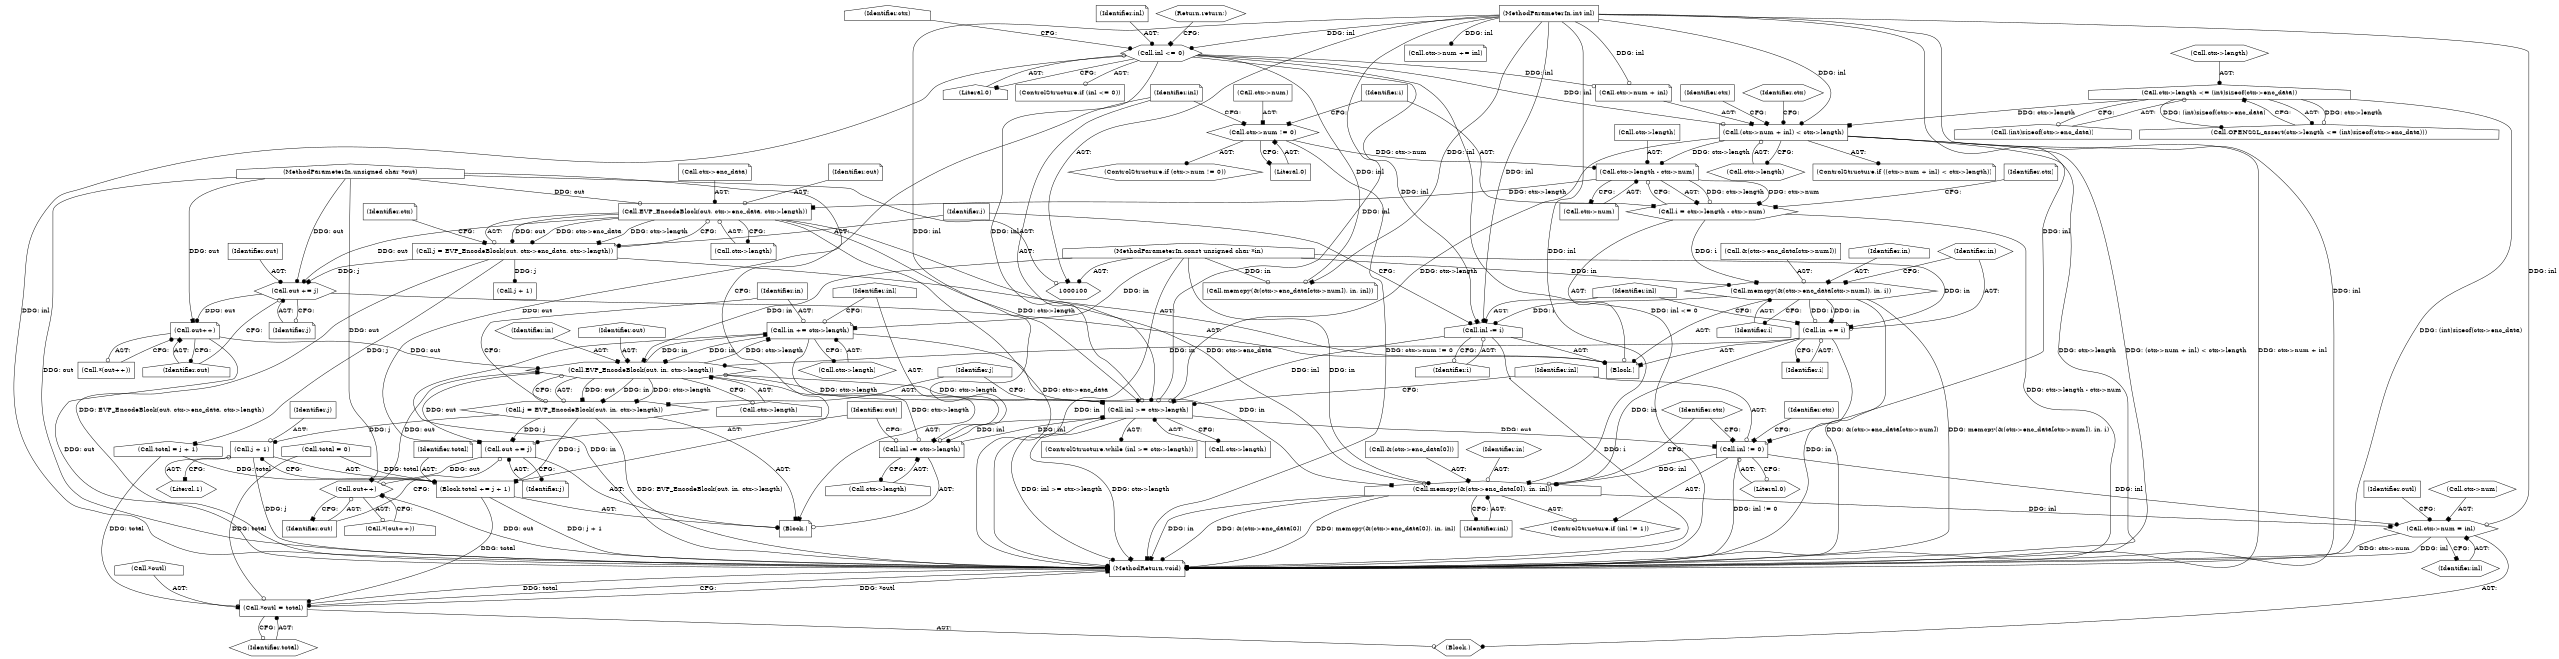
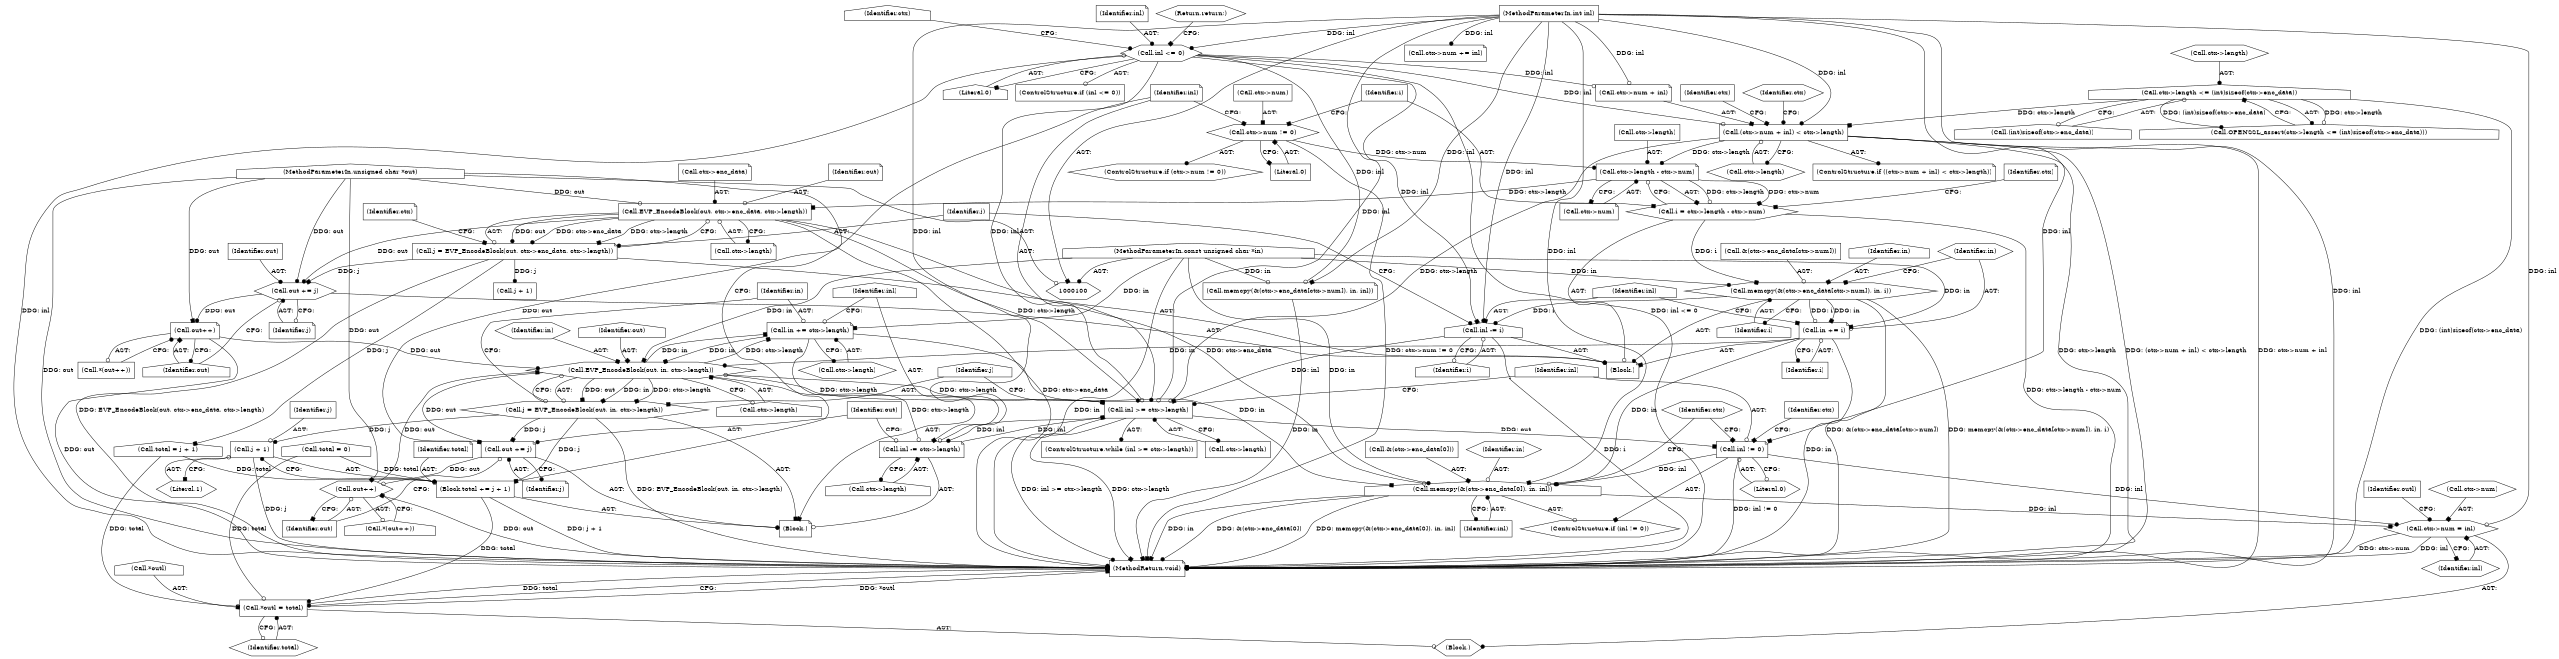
(587, 450) -> (1264, 468)
(1600, 529) -> (1600, 529)
